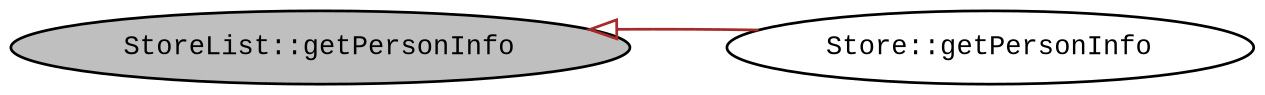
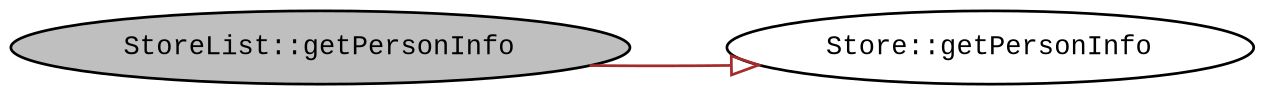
(688, 29) -> (660, 66)
